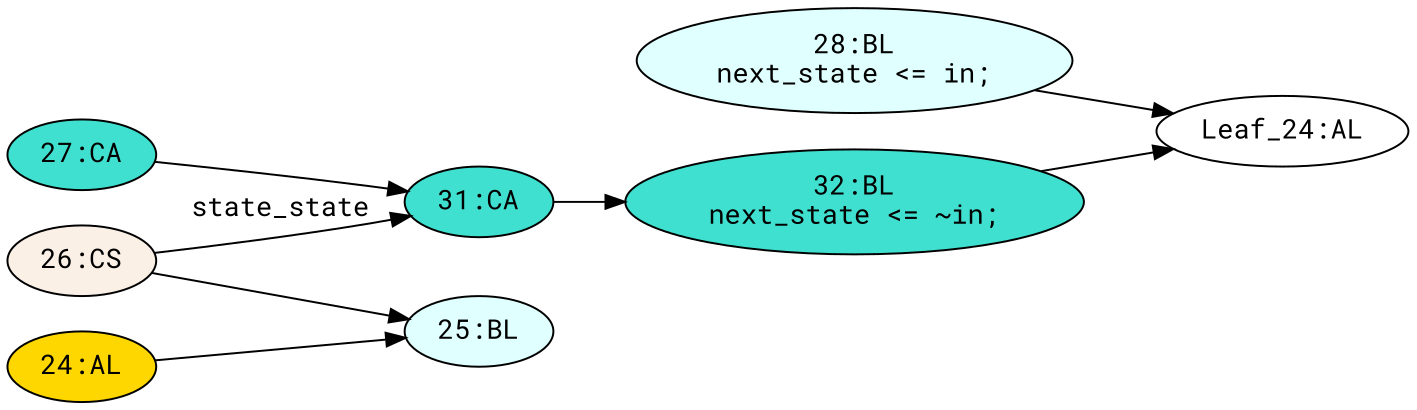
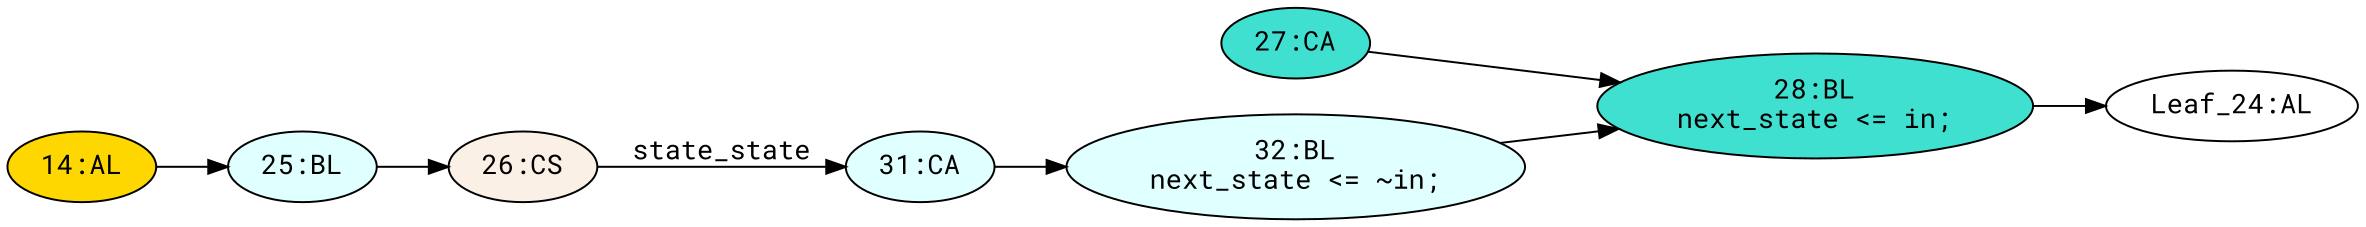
(855, 61) -> (1815, 106)
(1097, 162) -> (1549, 137)
(271, 174) -> (1484, 66)
(479, 202) -> (920, 167)
(855, 202) -> (1296, 167)
(270, 294) -> (402, 167)
(82, 367) -> (82, 167)
